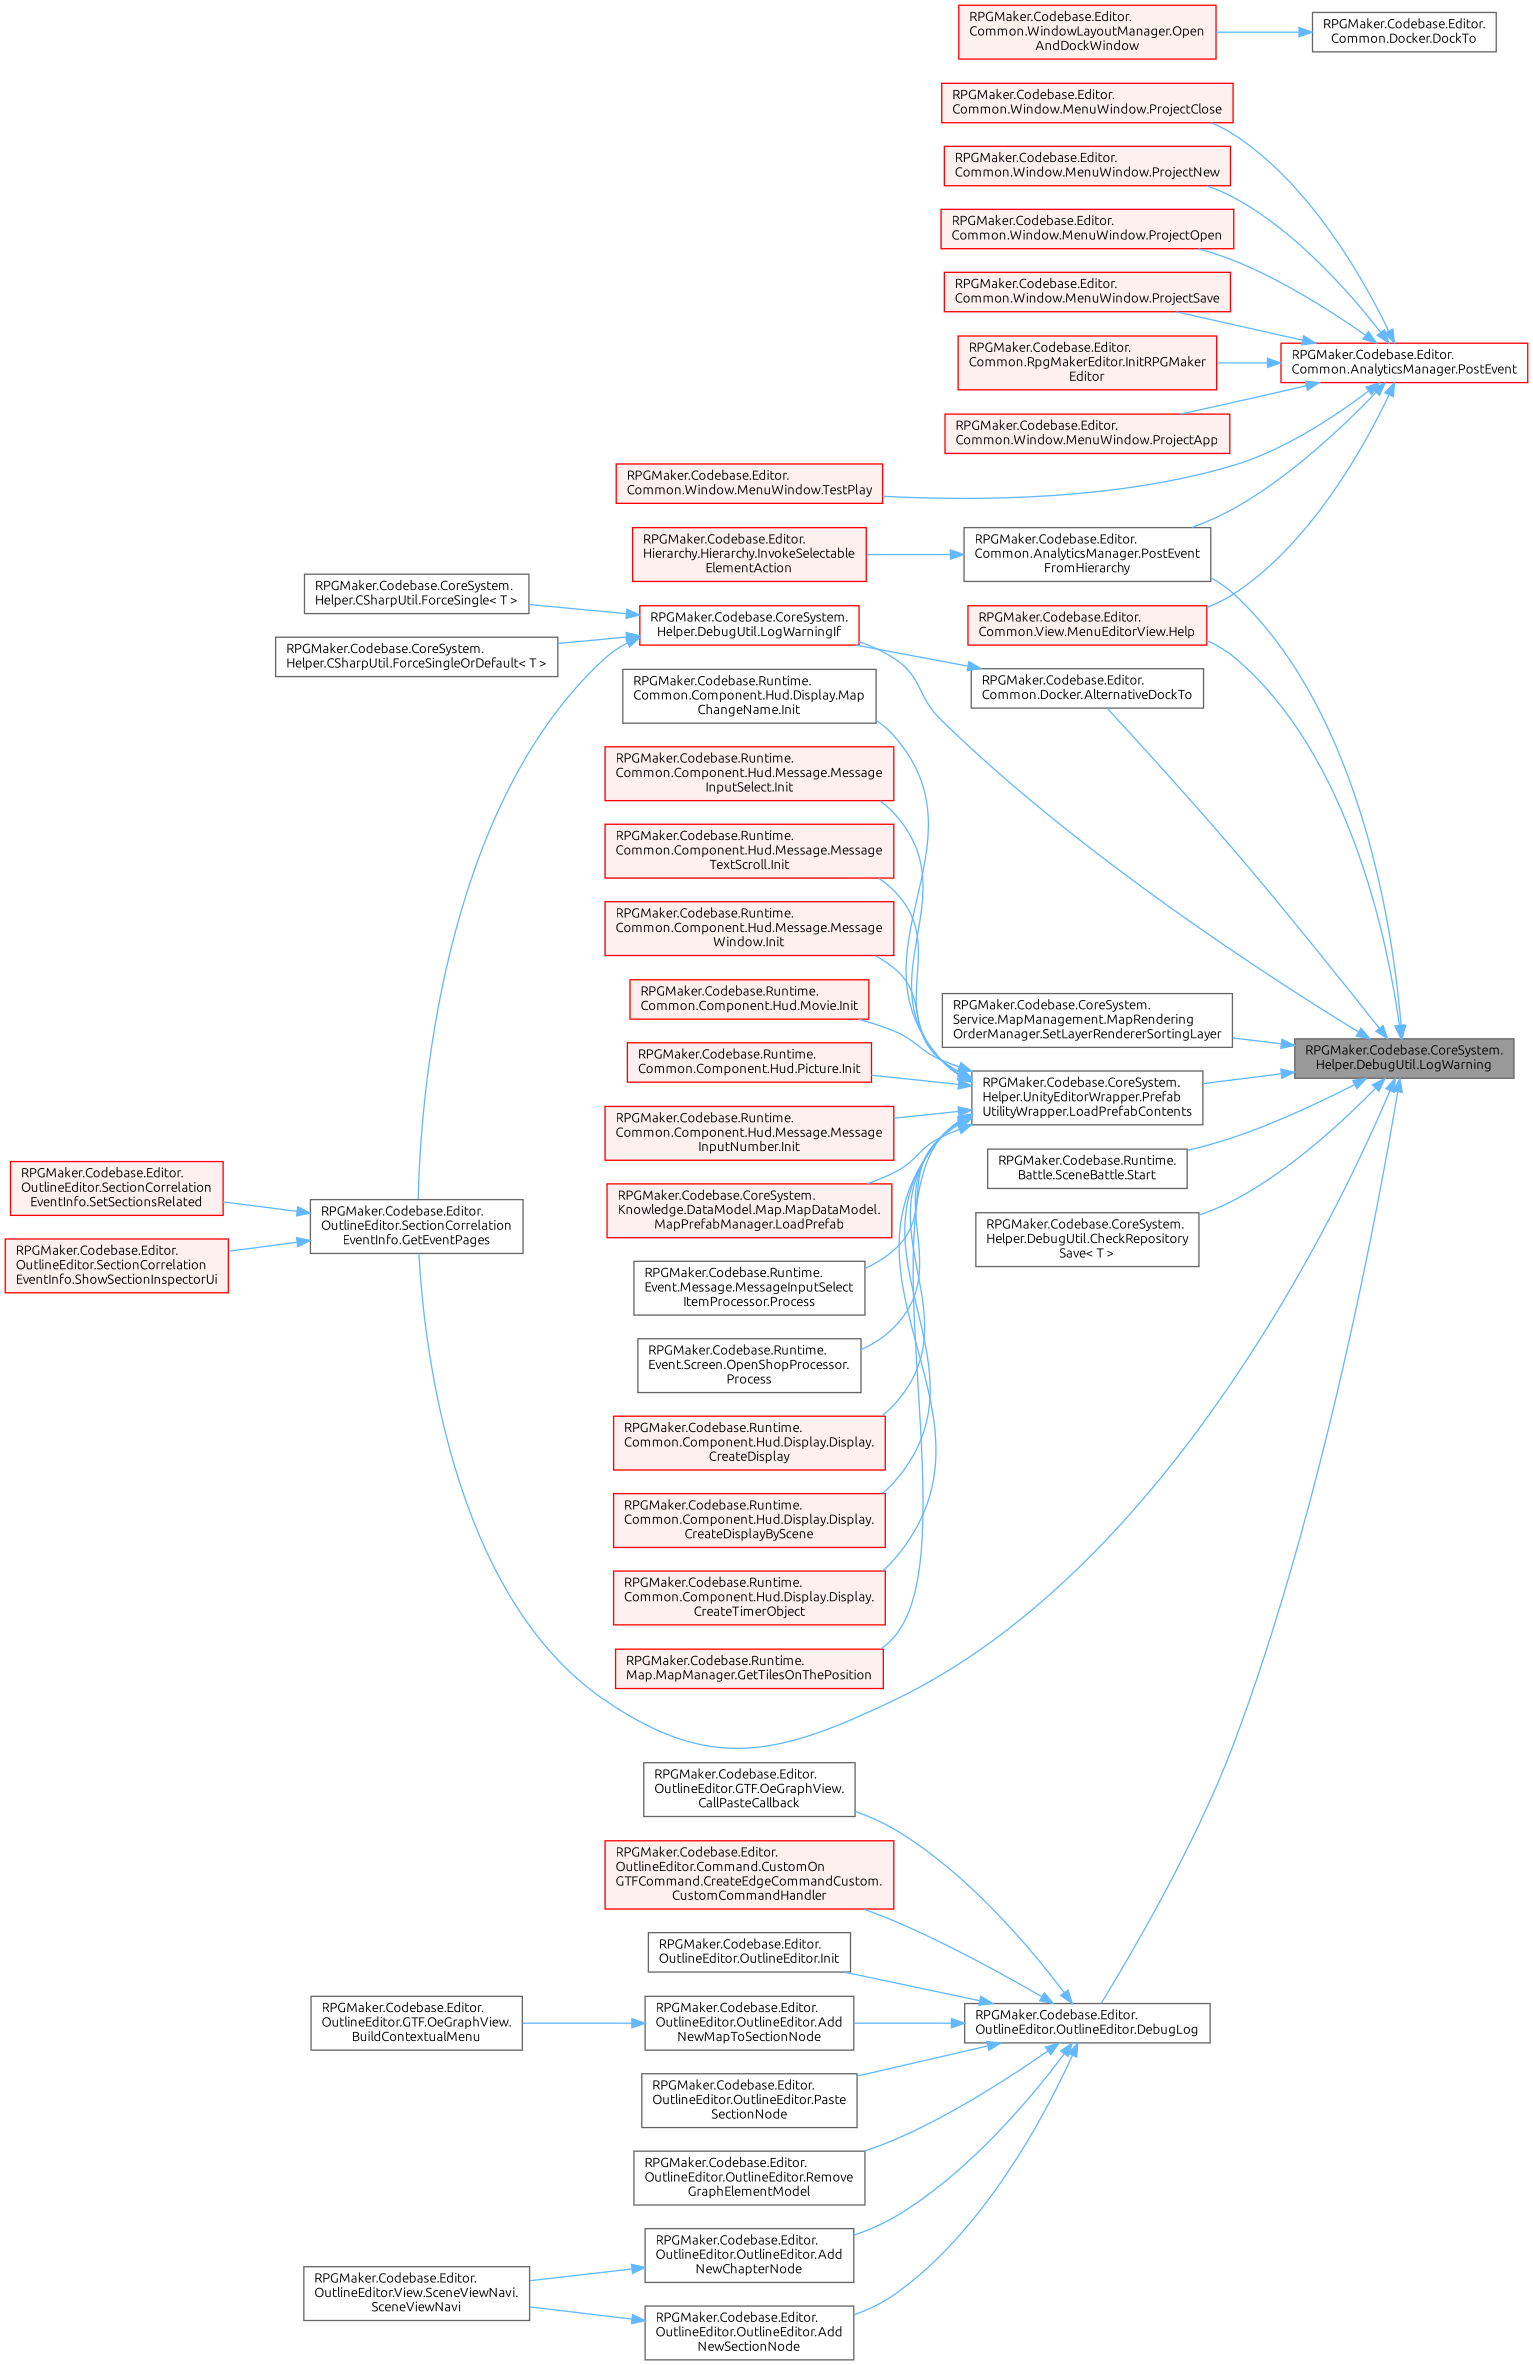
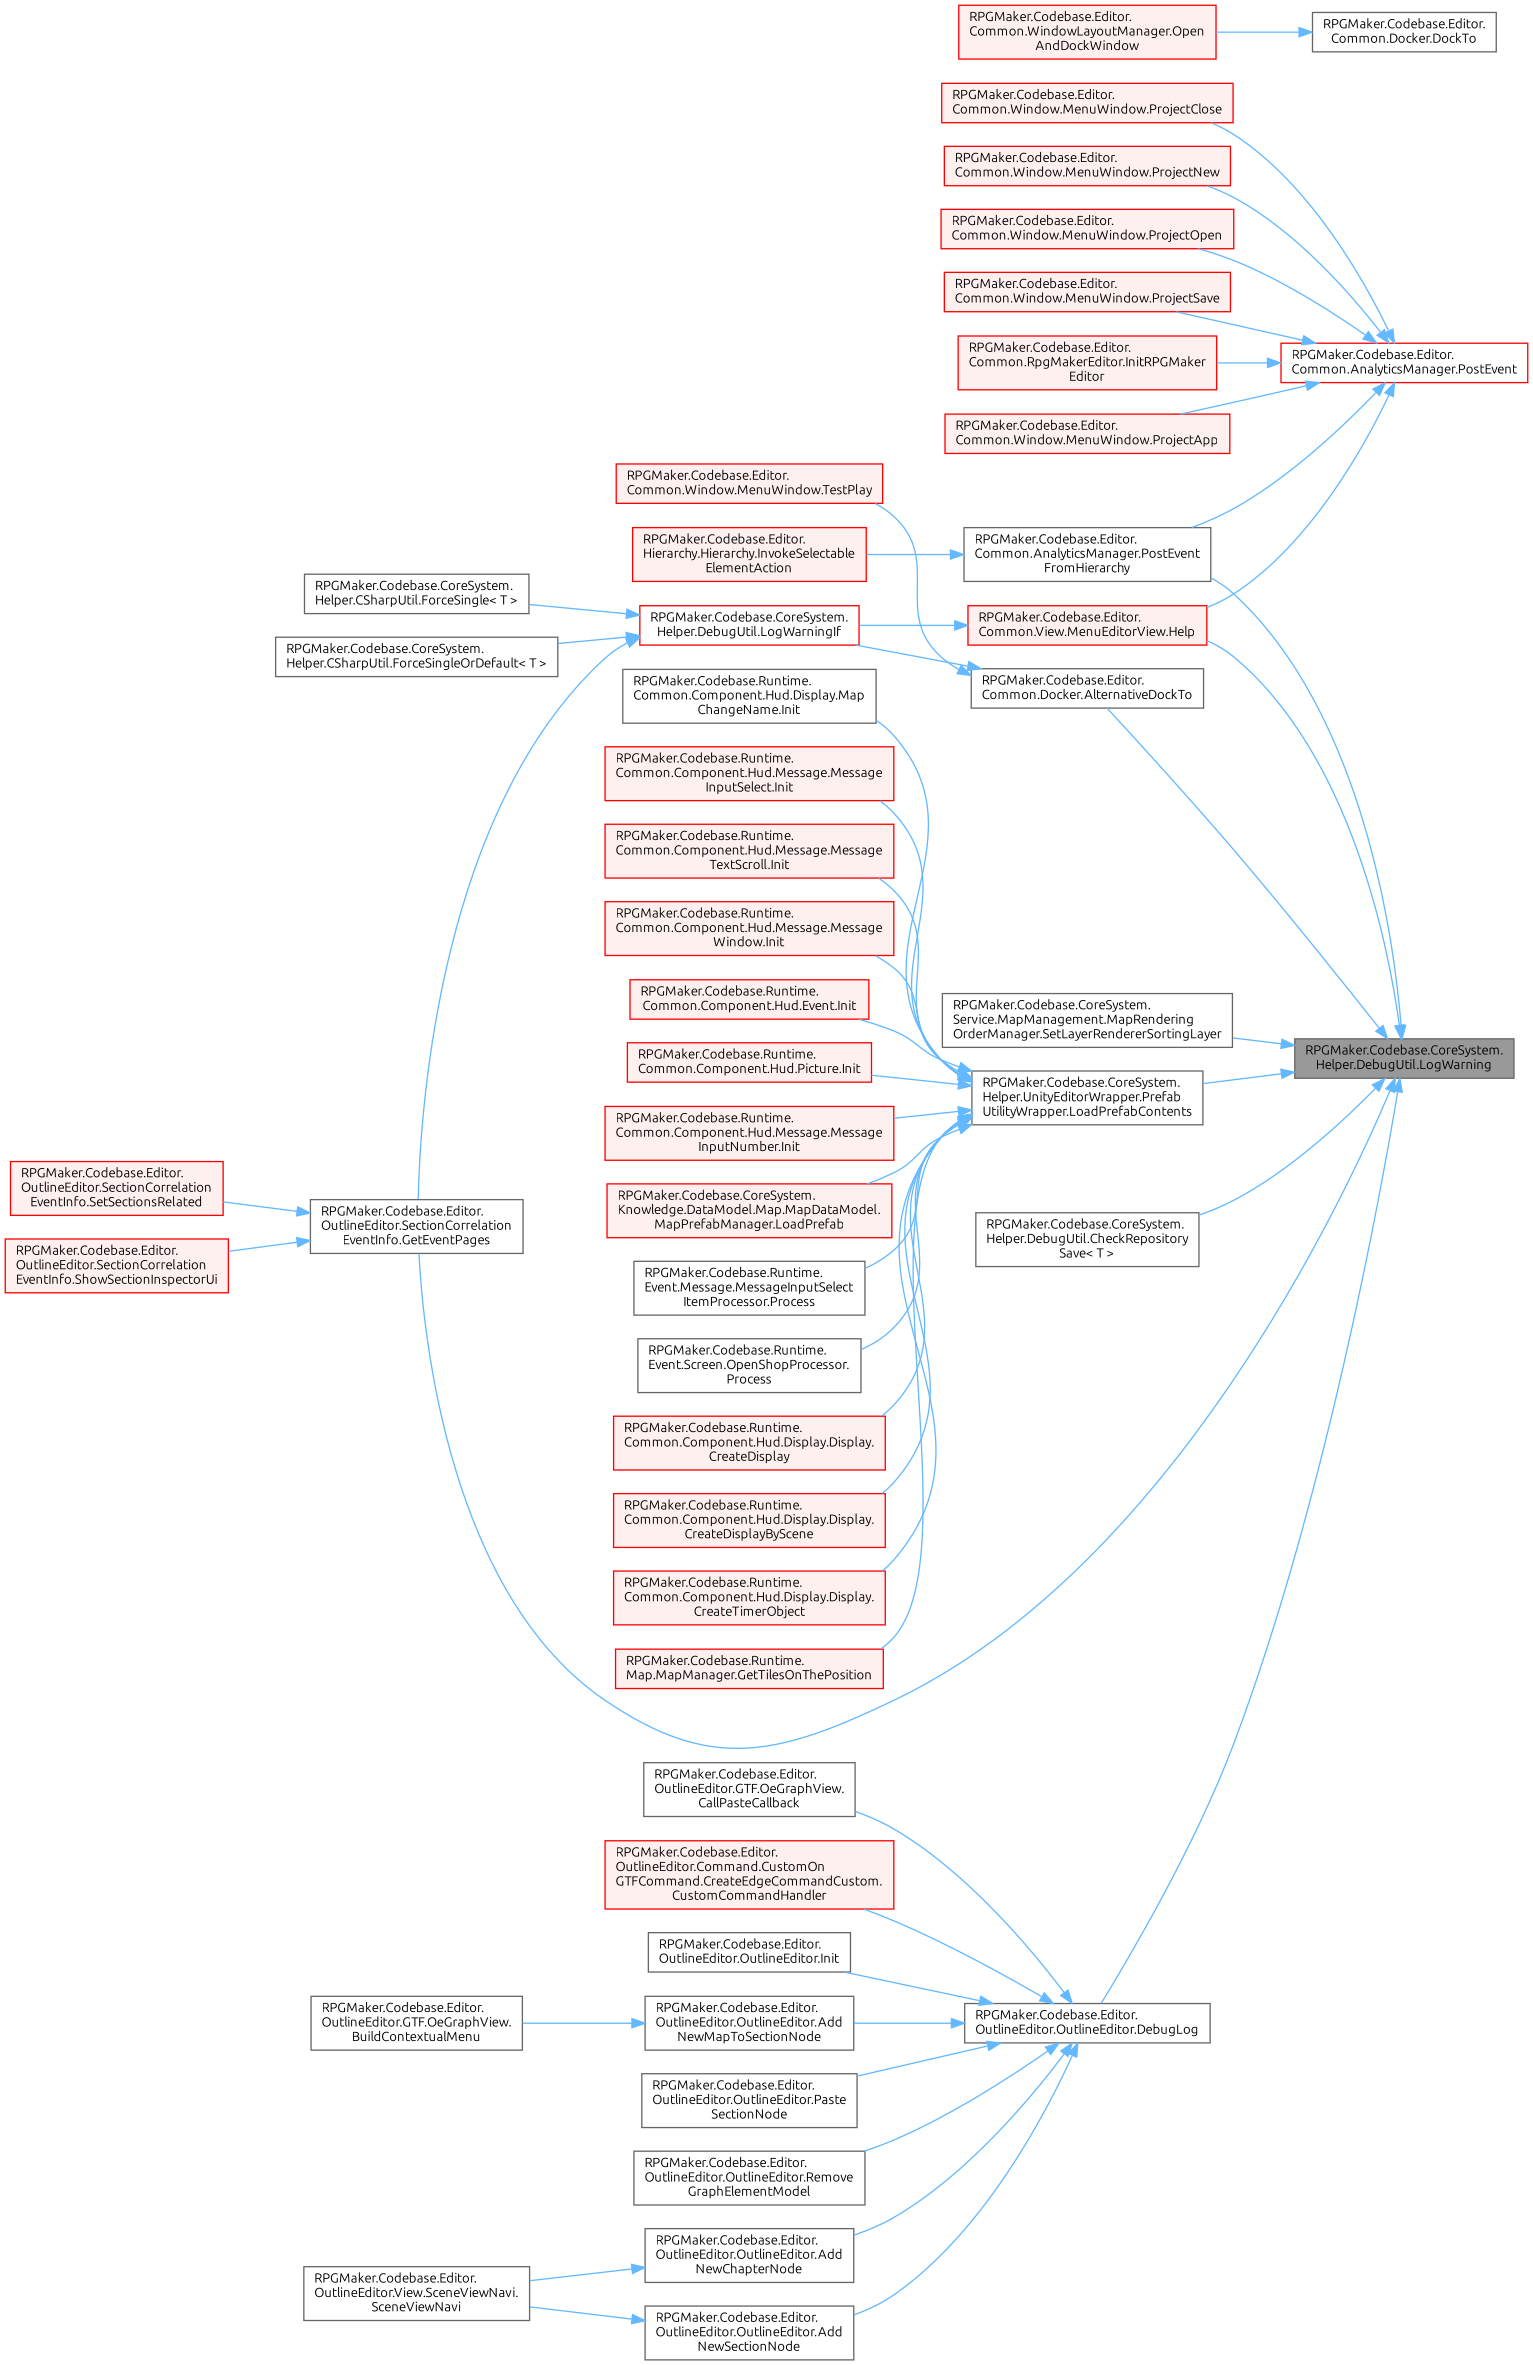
(1136, 486) -> (917, 586)
(1095, 851) -> (907, 625)
(749, 999) -> (749, 999)
(1087, 1169) -> none
